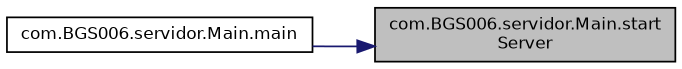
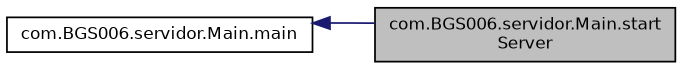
(335, 46) -> (352, 23)
